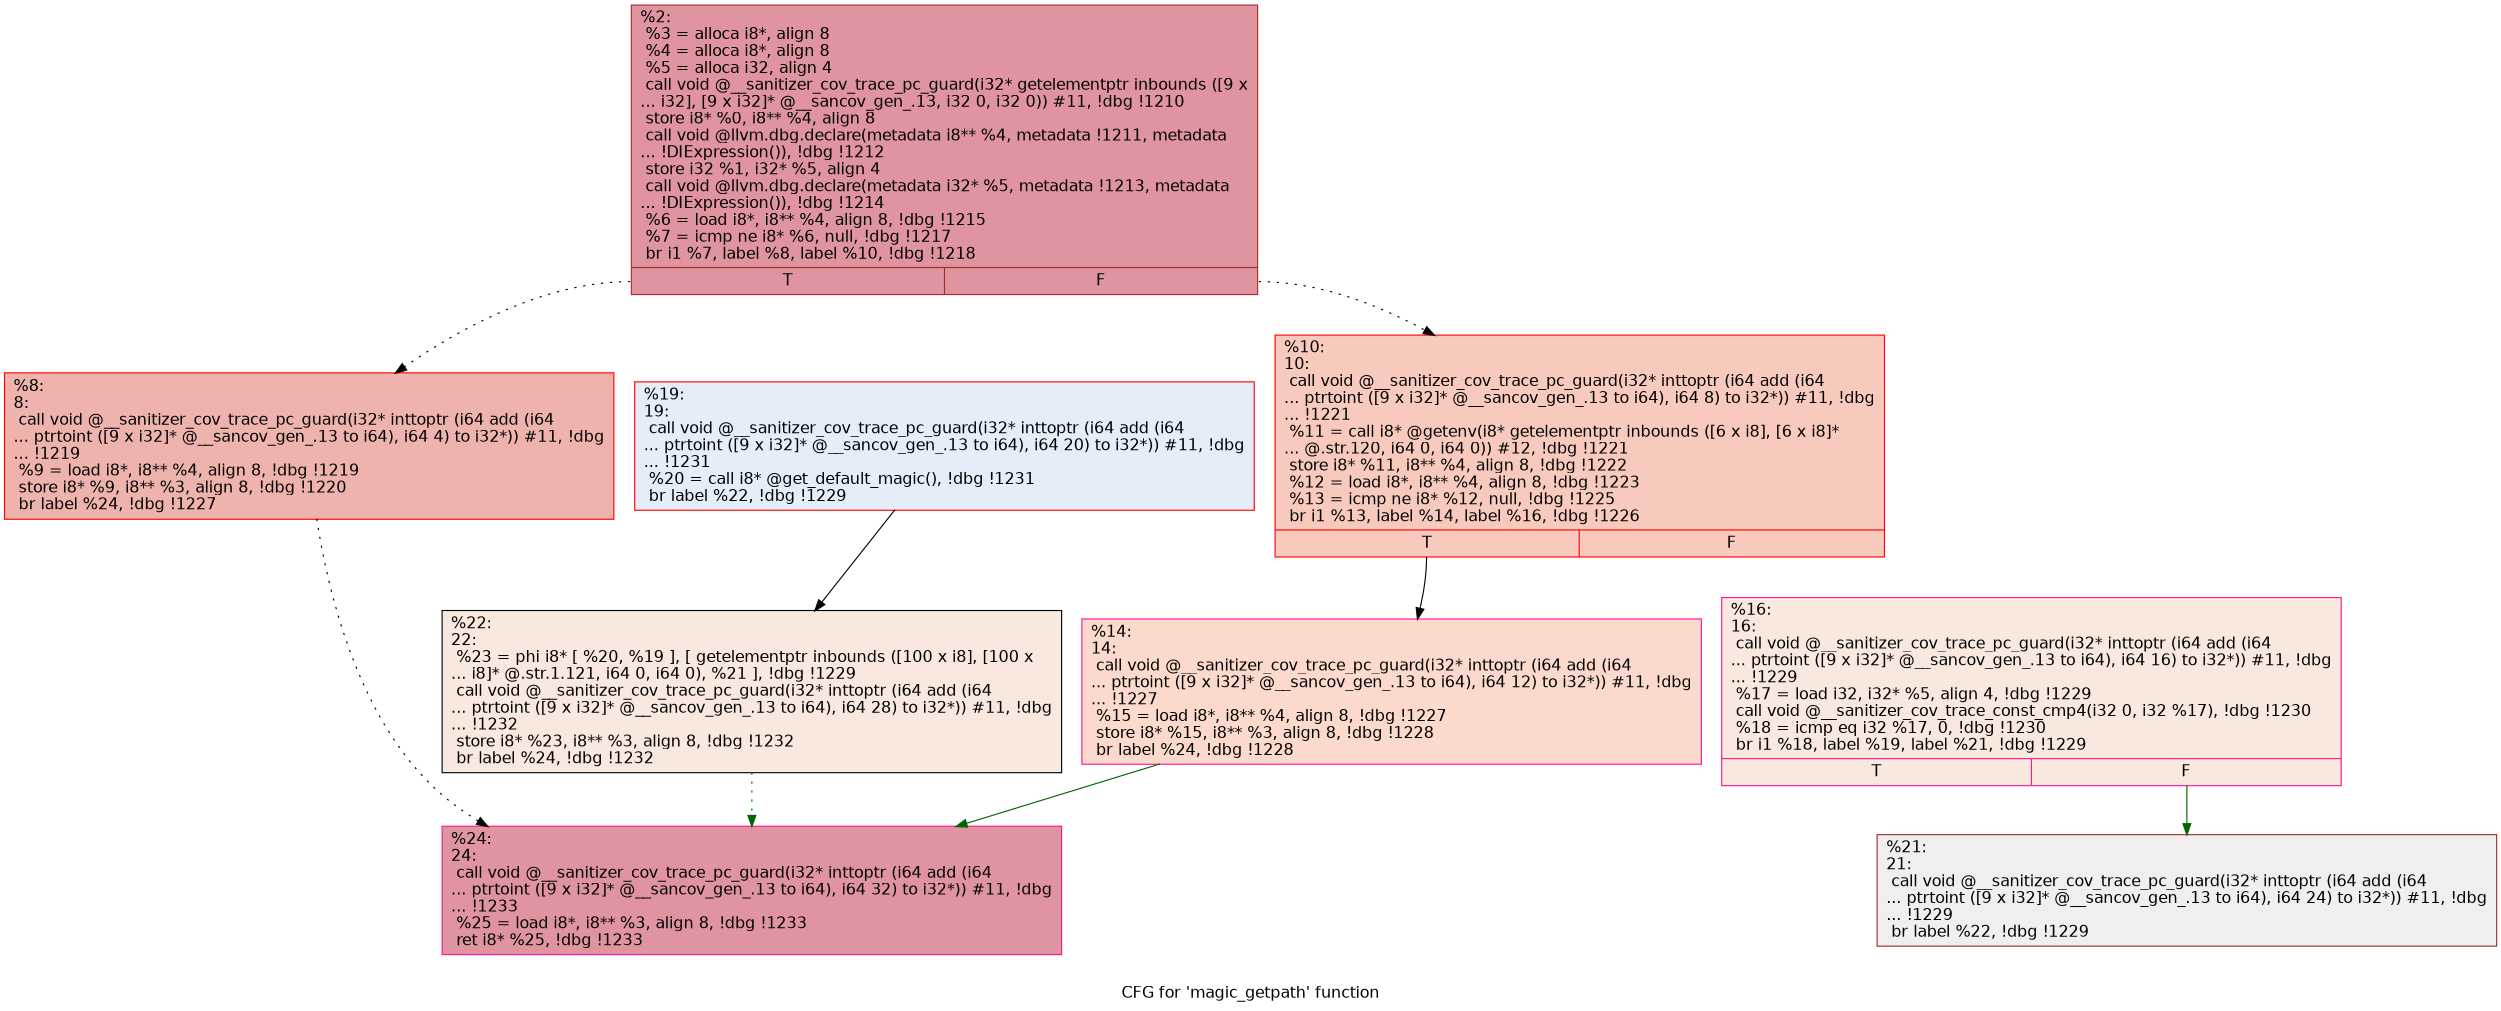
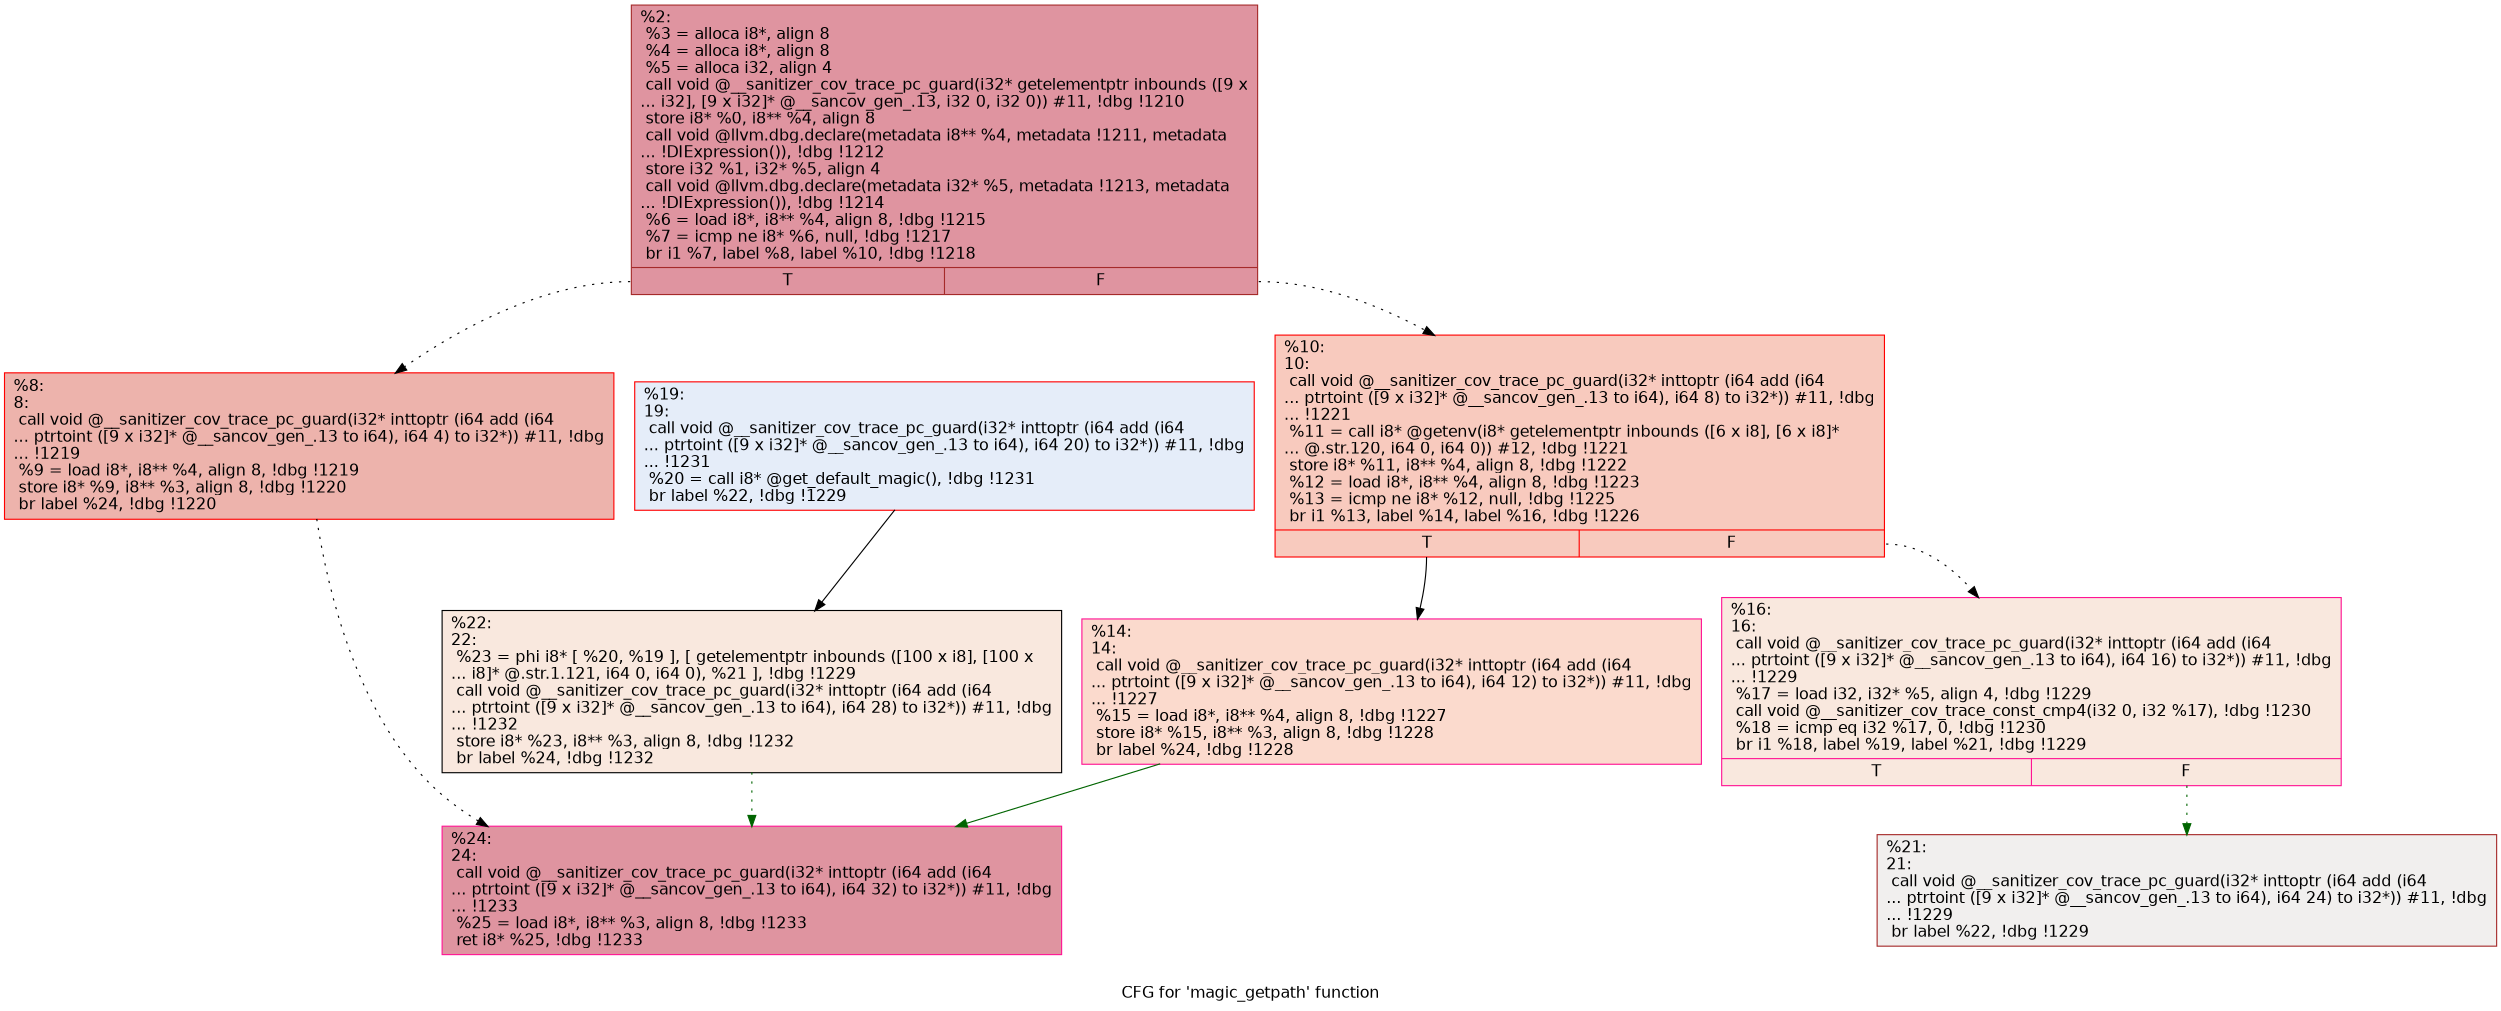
(115, 505) -> (115, 505)
none -> (1933, 557)
(2187, 805) -> (2187, 805)
